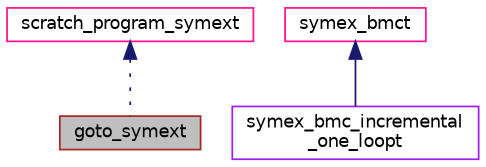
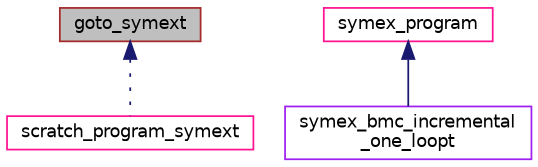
(355, 25) -> (408, 25)
(130, 88) -> (130, 88)
